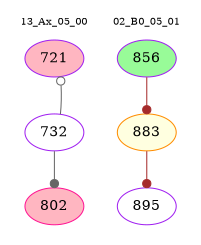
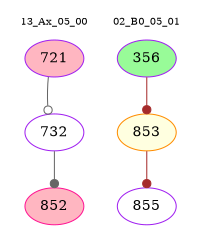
(147, 59) -> (147, 59)
(61, 100) -> (48, 91)
(147, 132) -> (147, 132)
(54, 206) -> (54, 206)
(147, 206) -> (147, 206)
